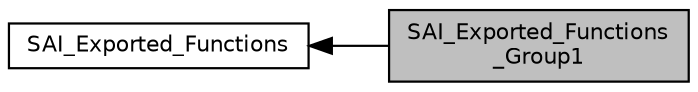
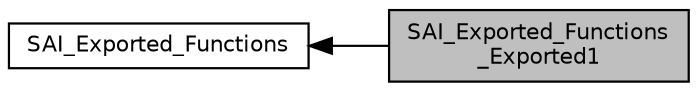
(539, 46) -> (539, 46)
